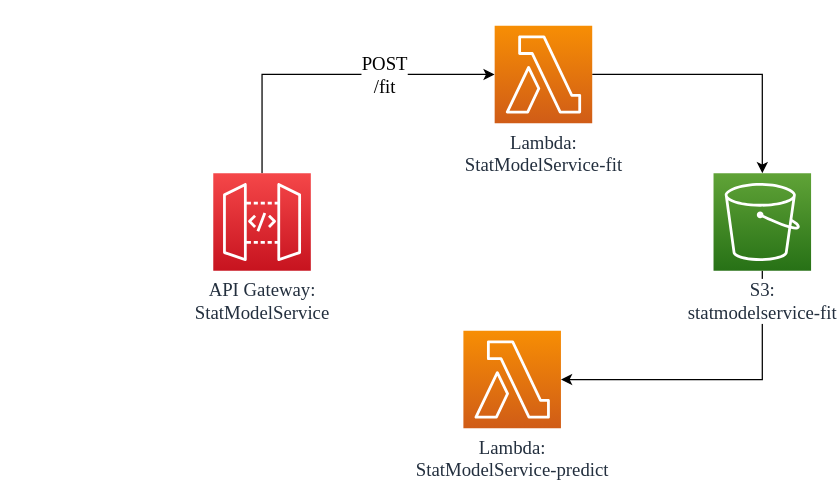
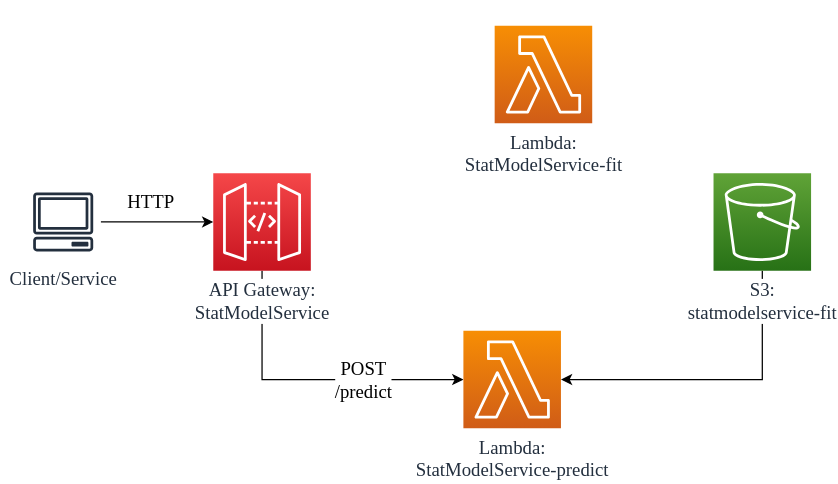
(263, 74) -> none
(722, 74) -> none
none -> (63, 222)
none -> (153, 222)
none -> (270, 379)
